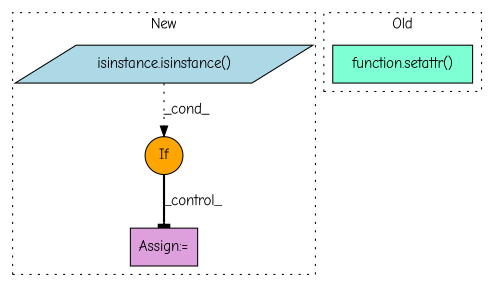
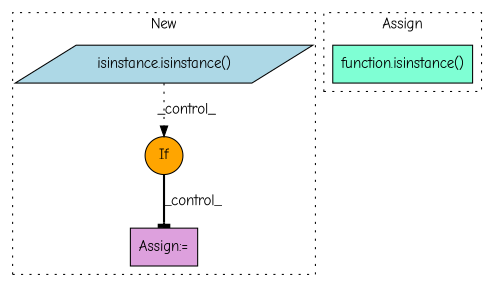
(403, 25) -> (403, 25)
(403, 64) -> (403, 64)
(187, 110) -> (187, 110)
